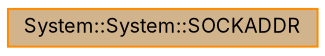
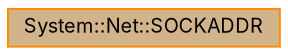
(163, 28) -> (144, 28)
